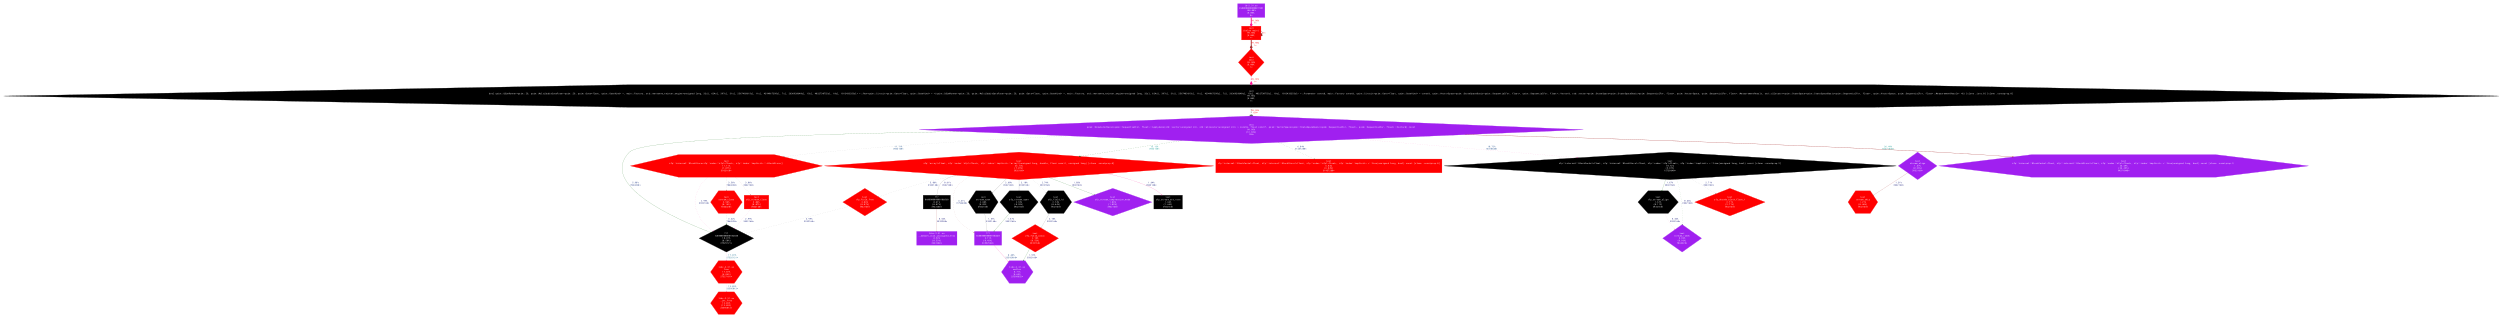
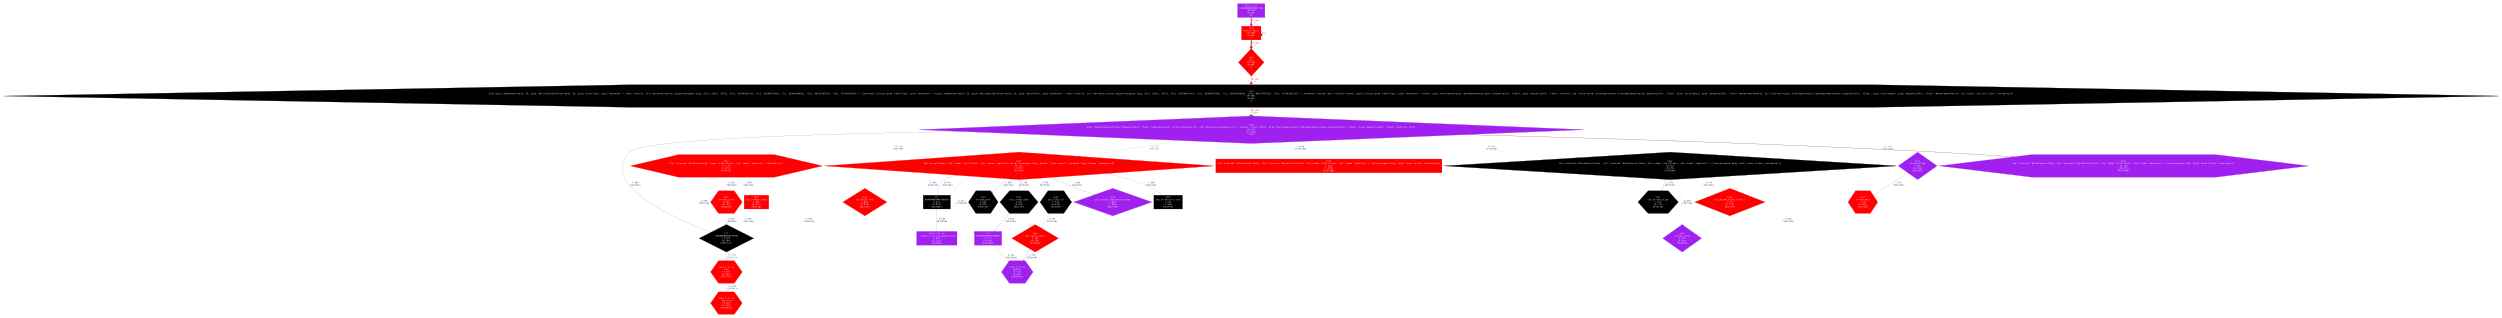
(1669, 221) -> (1774, 220)
(986, 222) -> none
